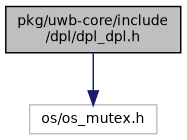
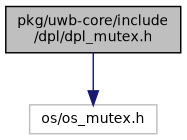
(93, 30) -> (93, 30)
